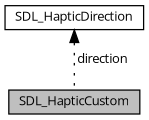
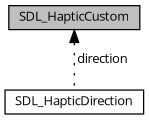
(74, 66) -> (74, 66)
